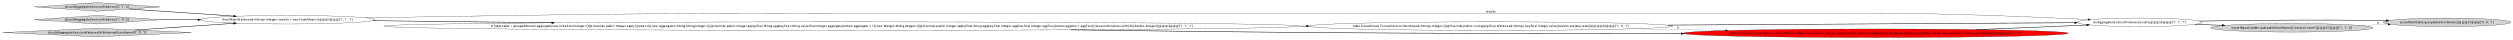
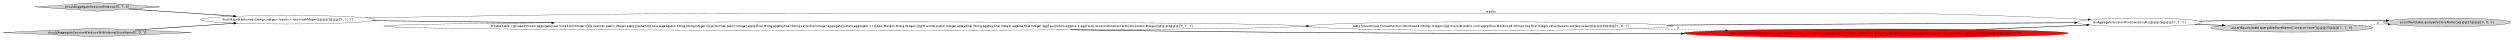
(97, 20) -> none
